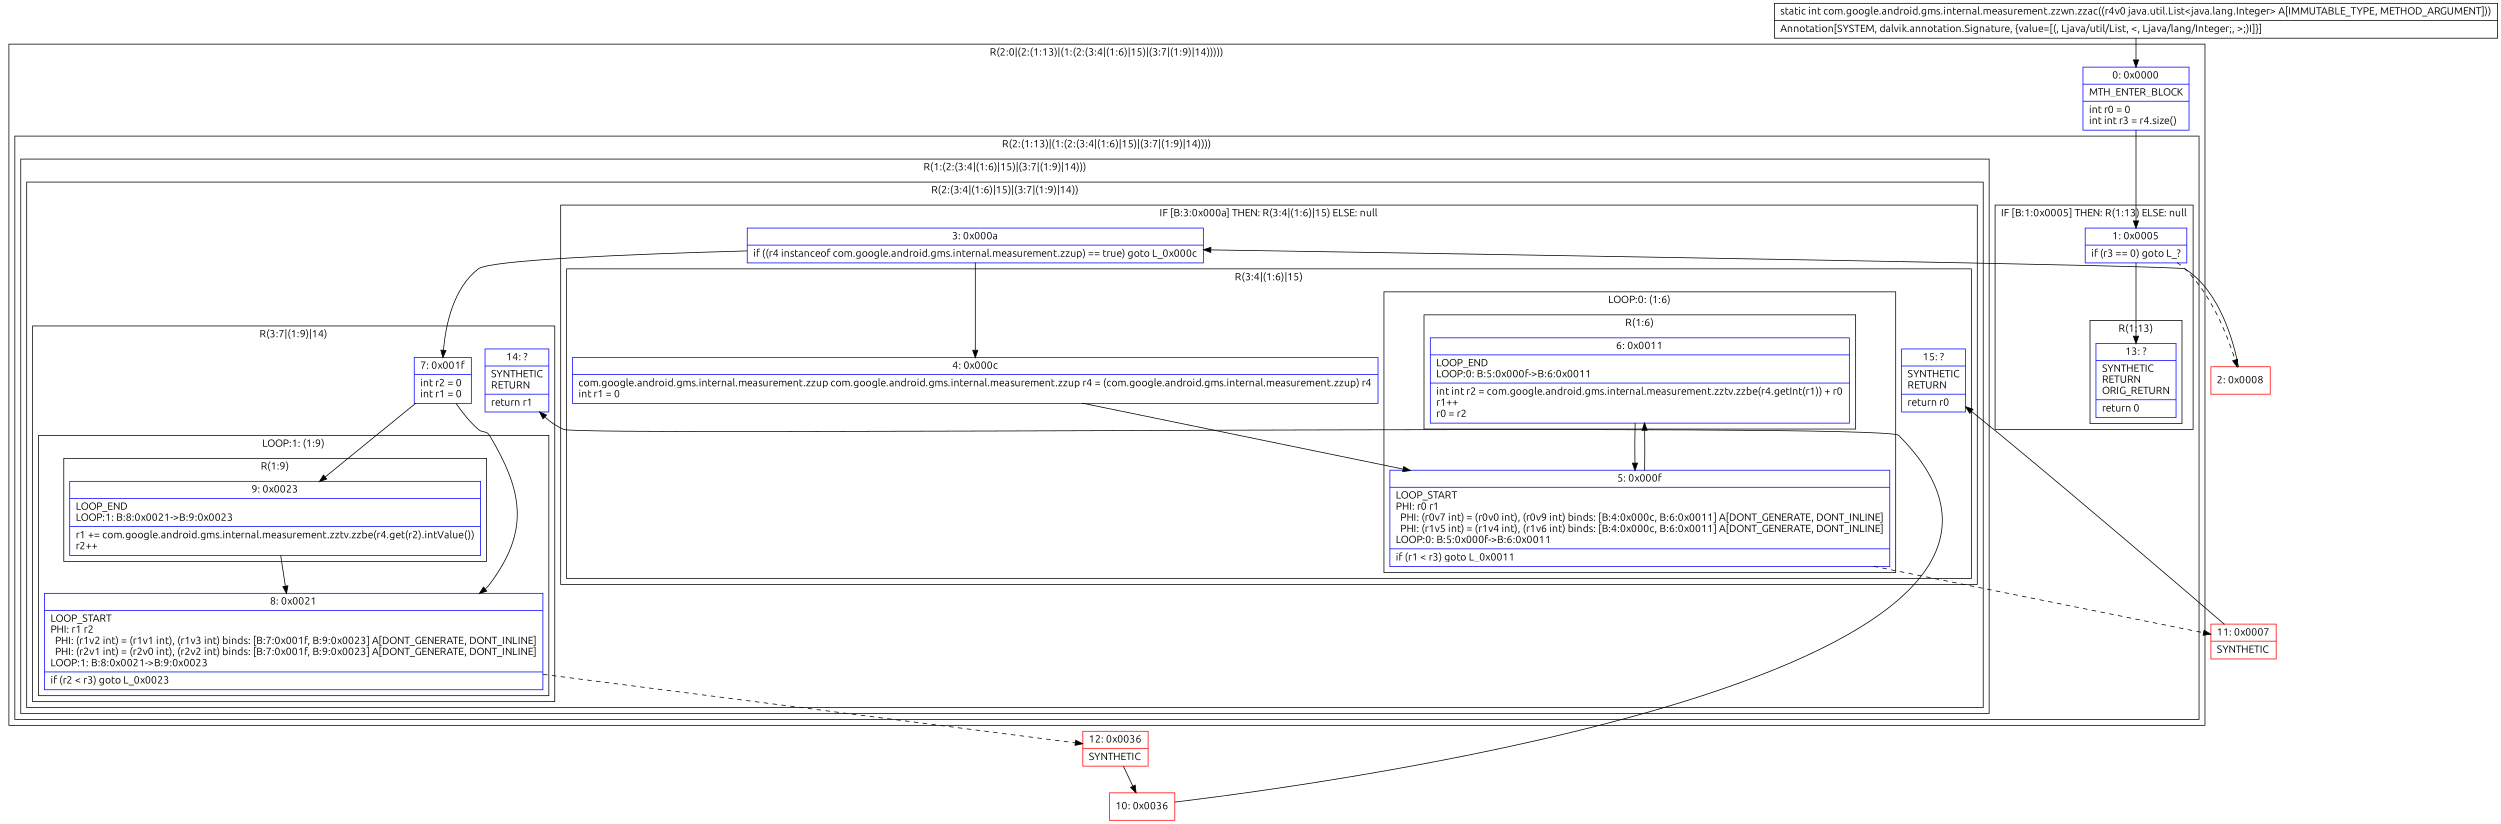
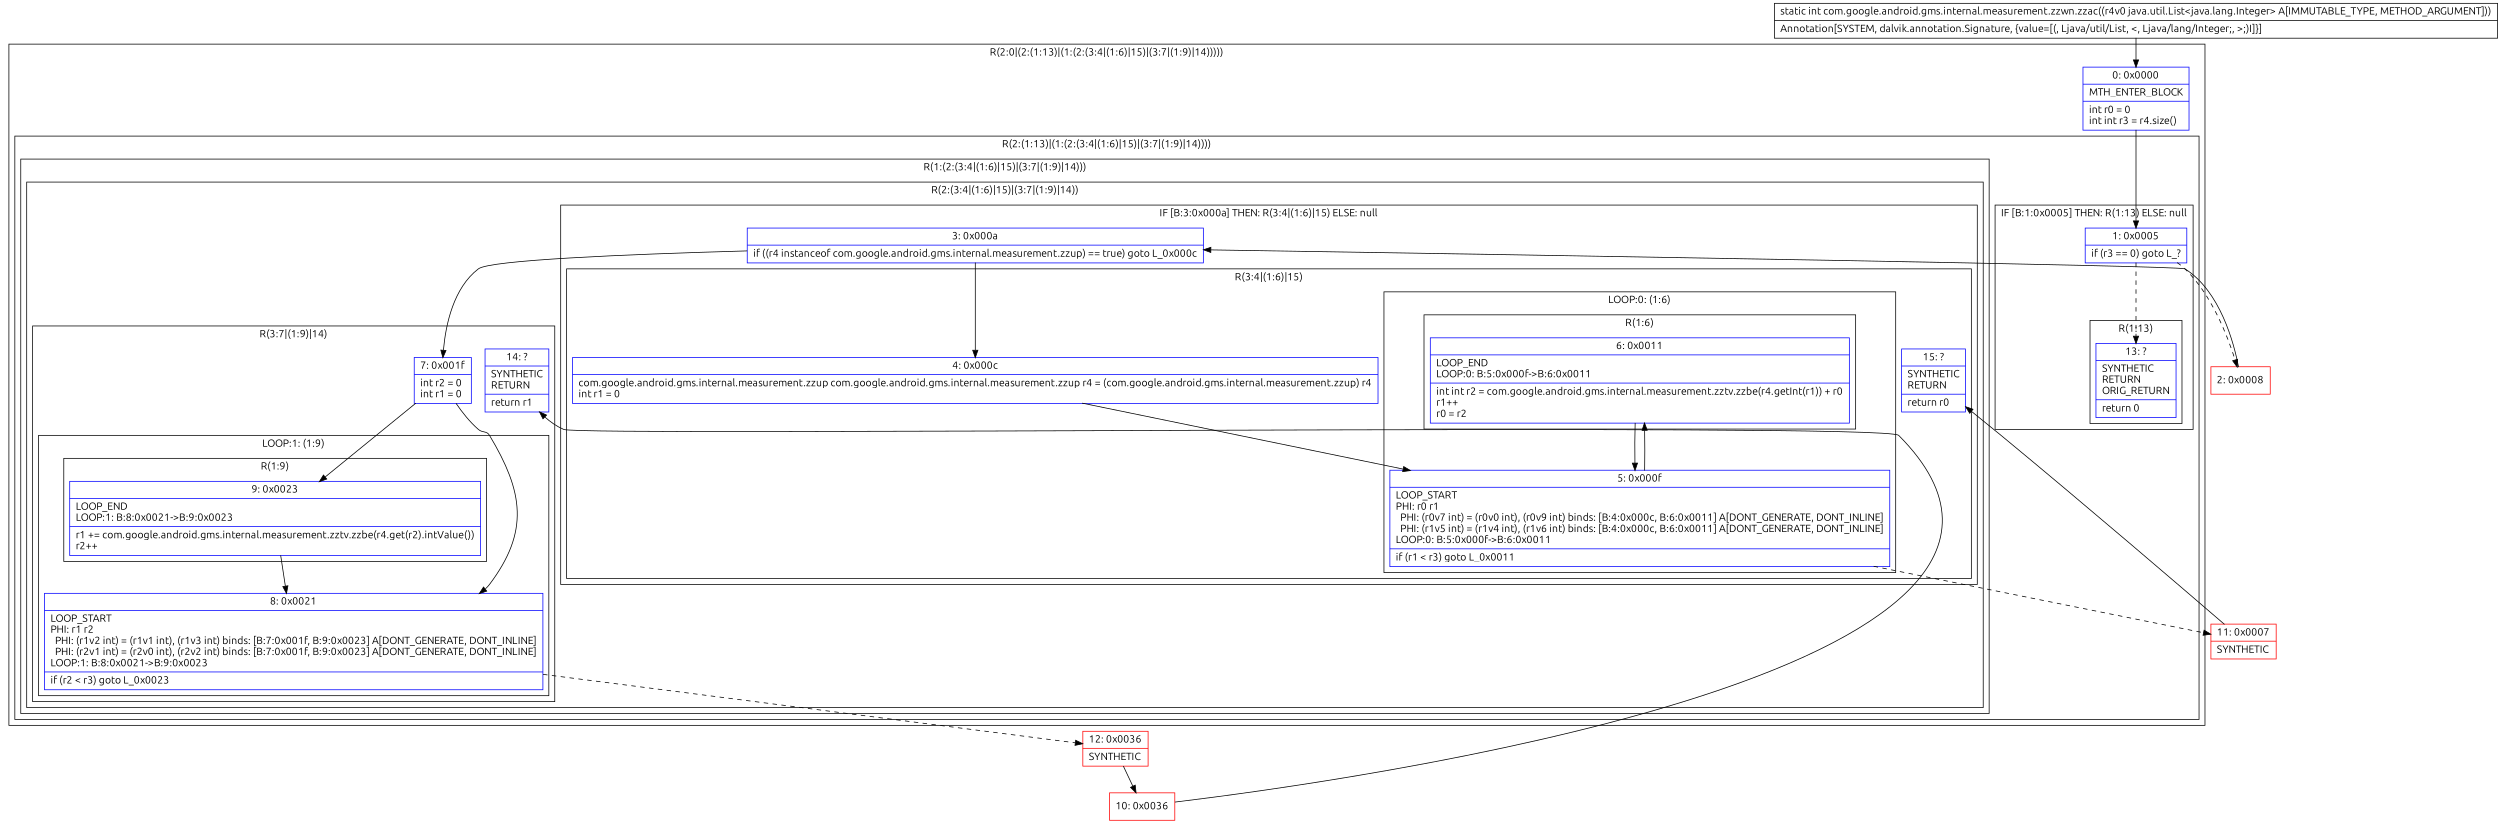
(2136, 299) -> (2136, 299)
